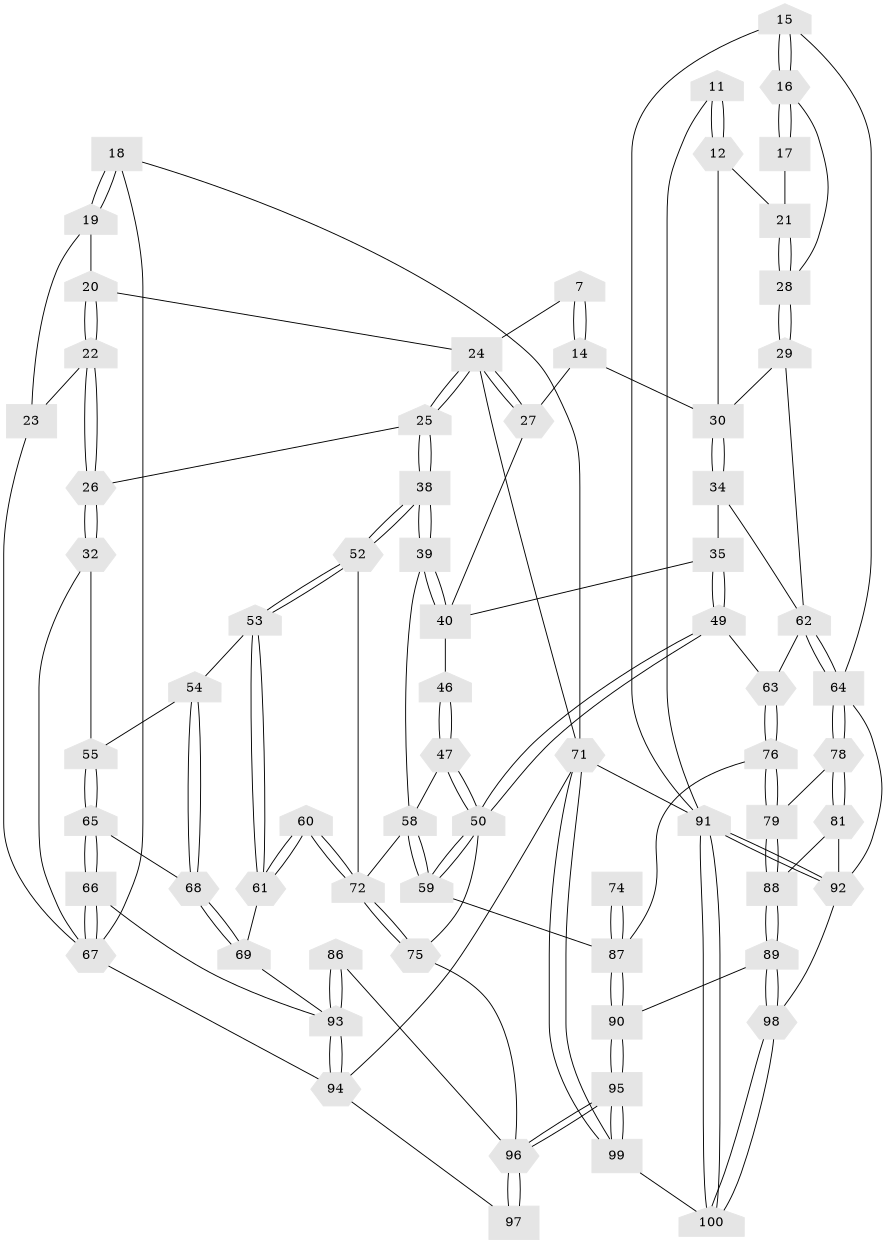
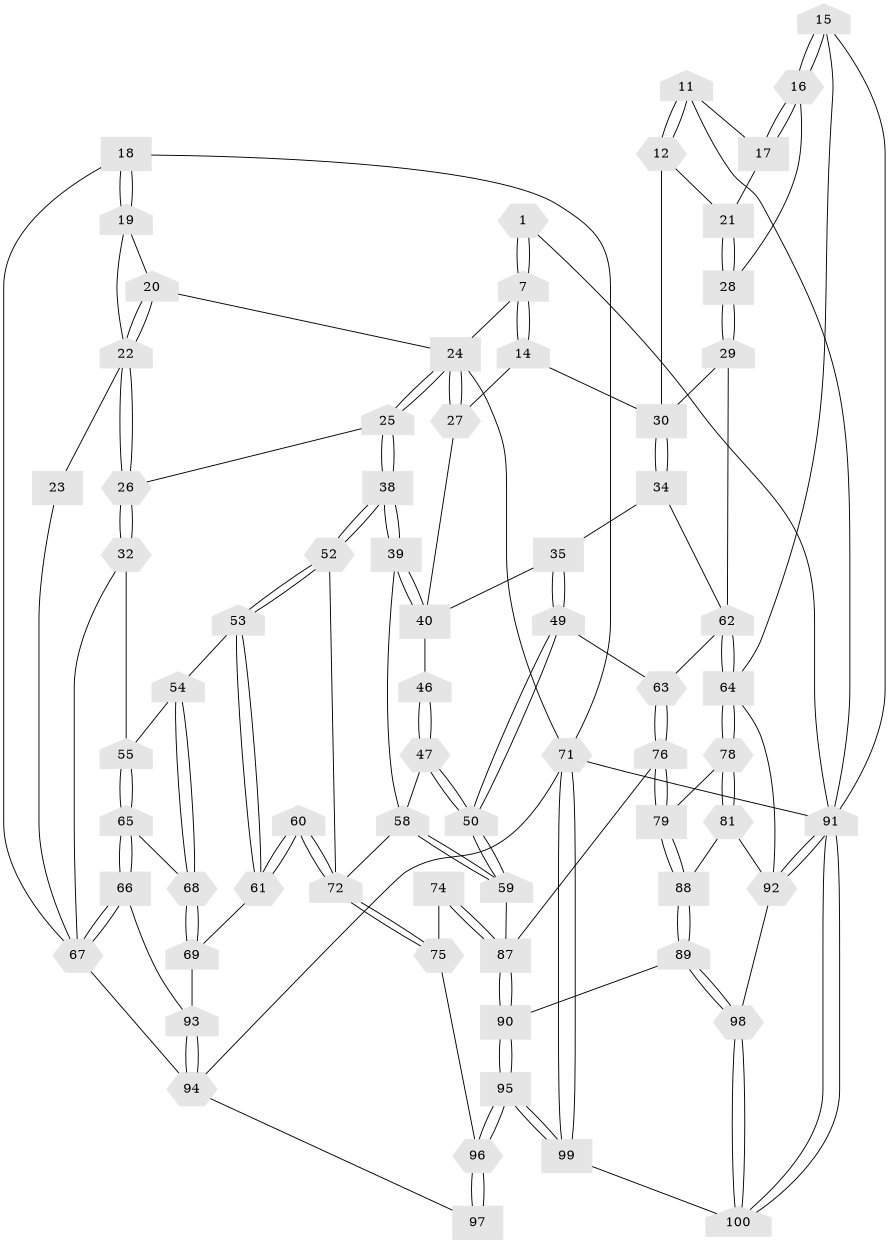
none -> (723, 119)
none -> (523, 221)
(43, 315) -> (117, 287)
(466, 894) -> (439, 922)
(336, 956) -> none
